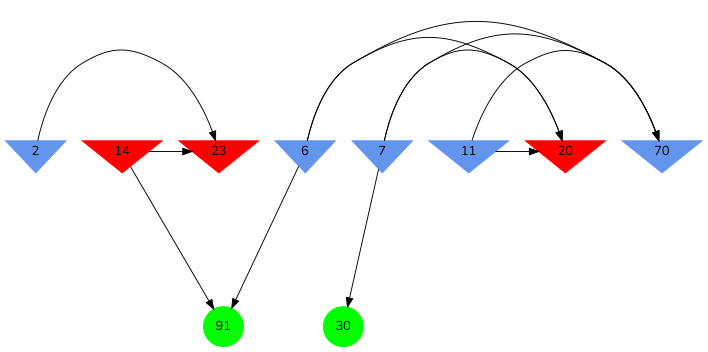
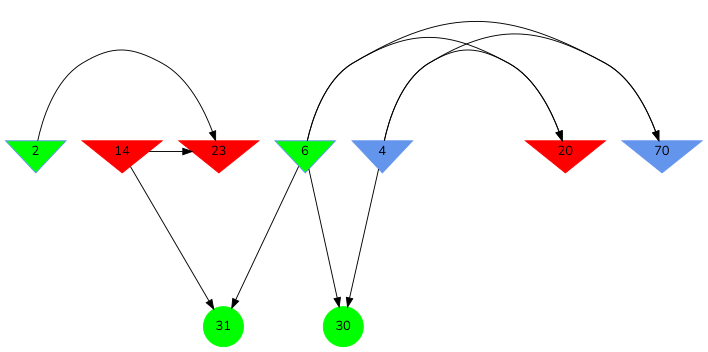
(36, 152) -> (36, 152)
(305, 152) -> (305, 152)
(382, 152) -> (382, 152)
(469, 152) -> none
none -> (323, 234)
(223, 327) -> (223, 327)
